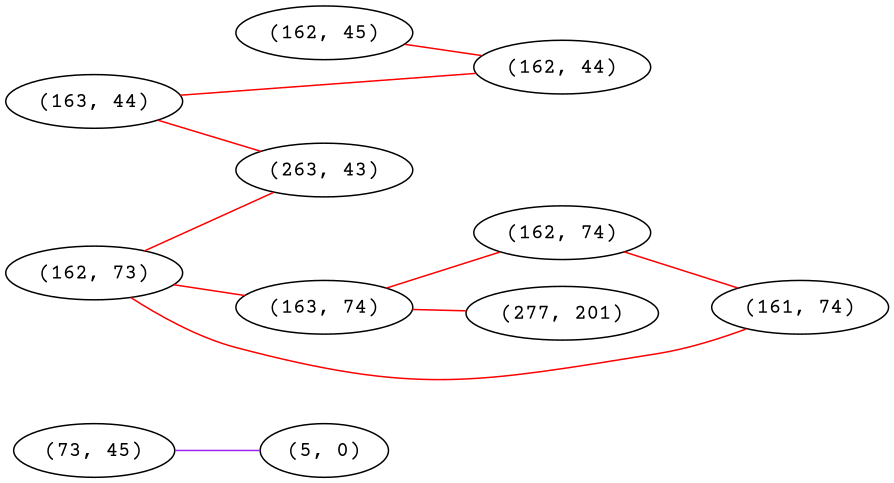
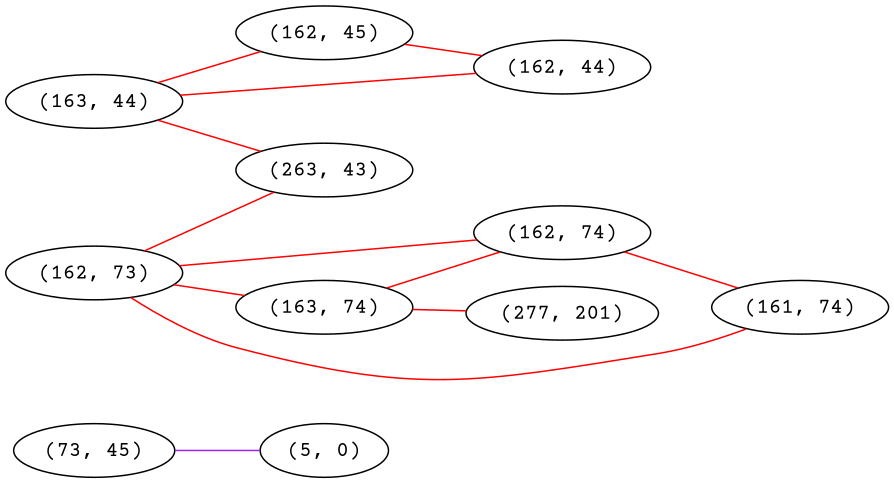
none -> (209, 67)
none -> (328, 253)
